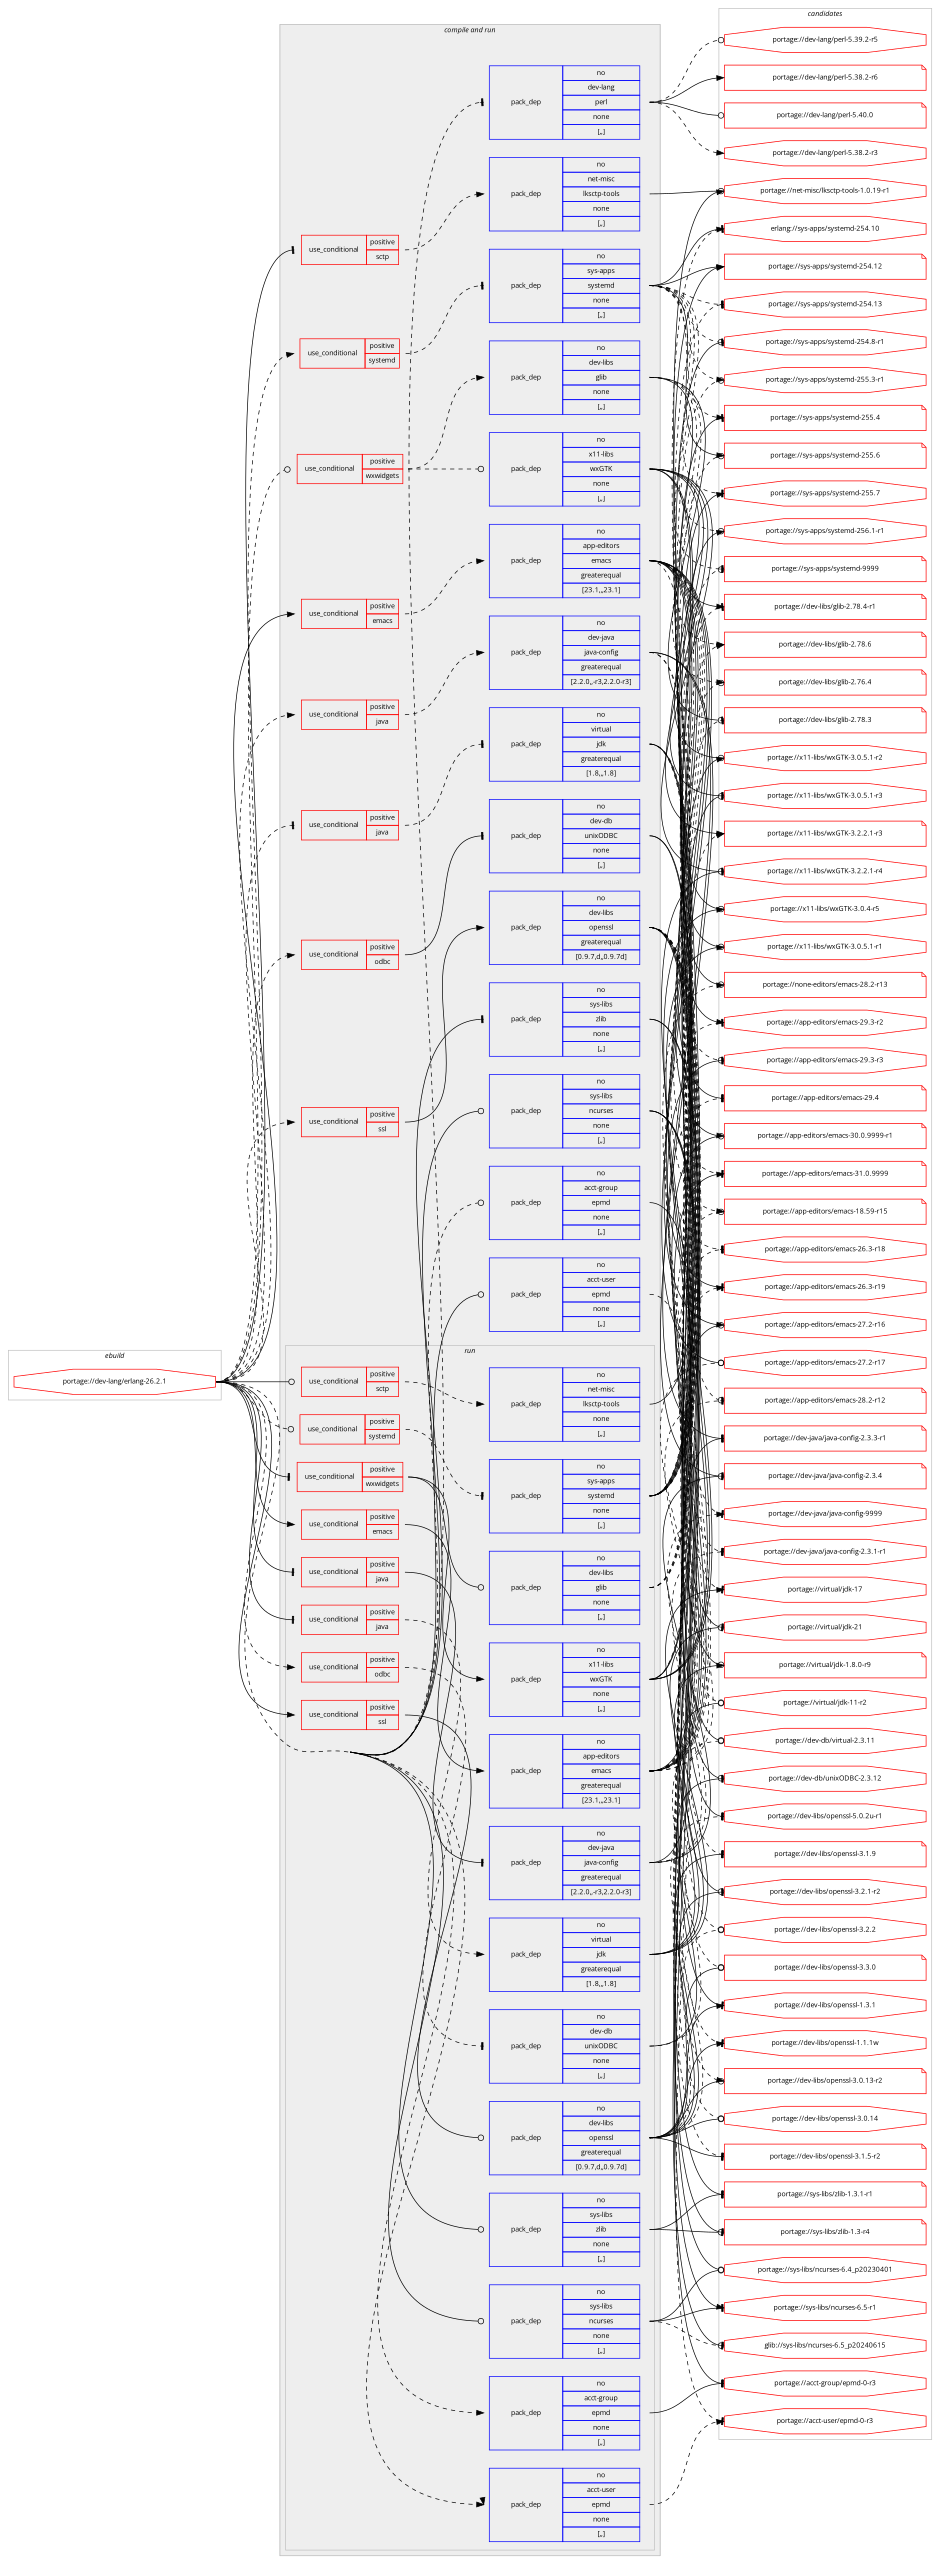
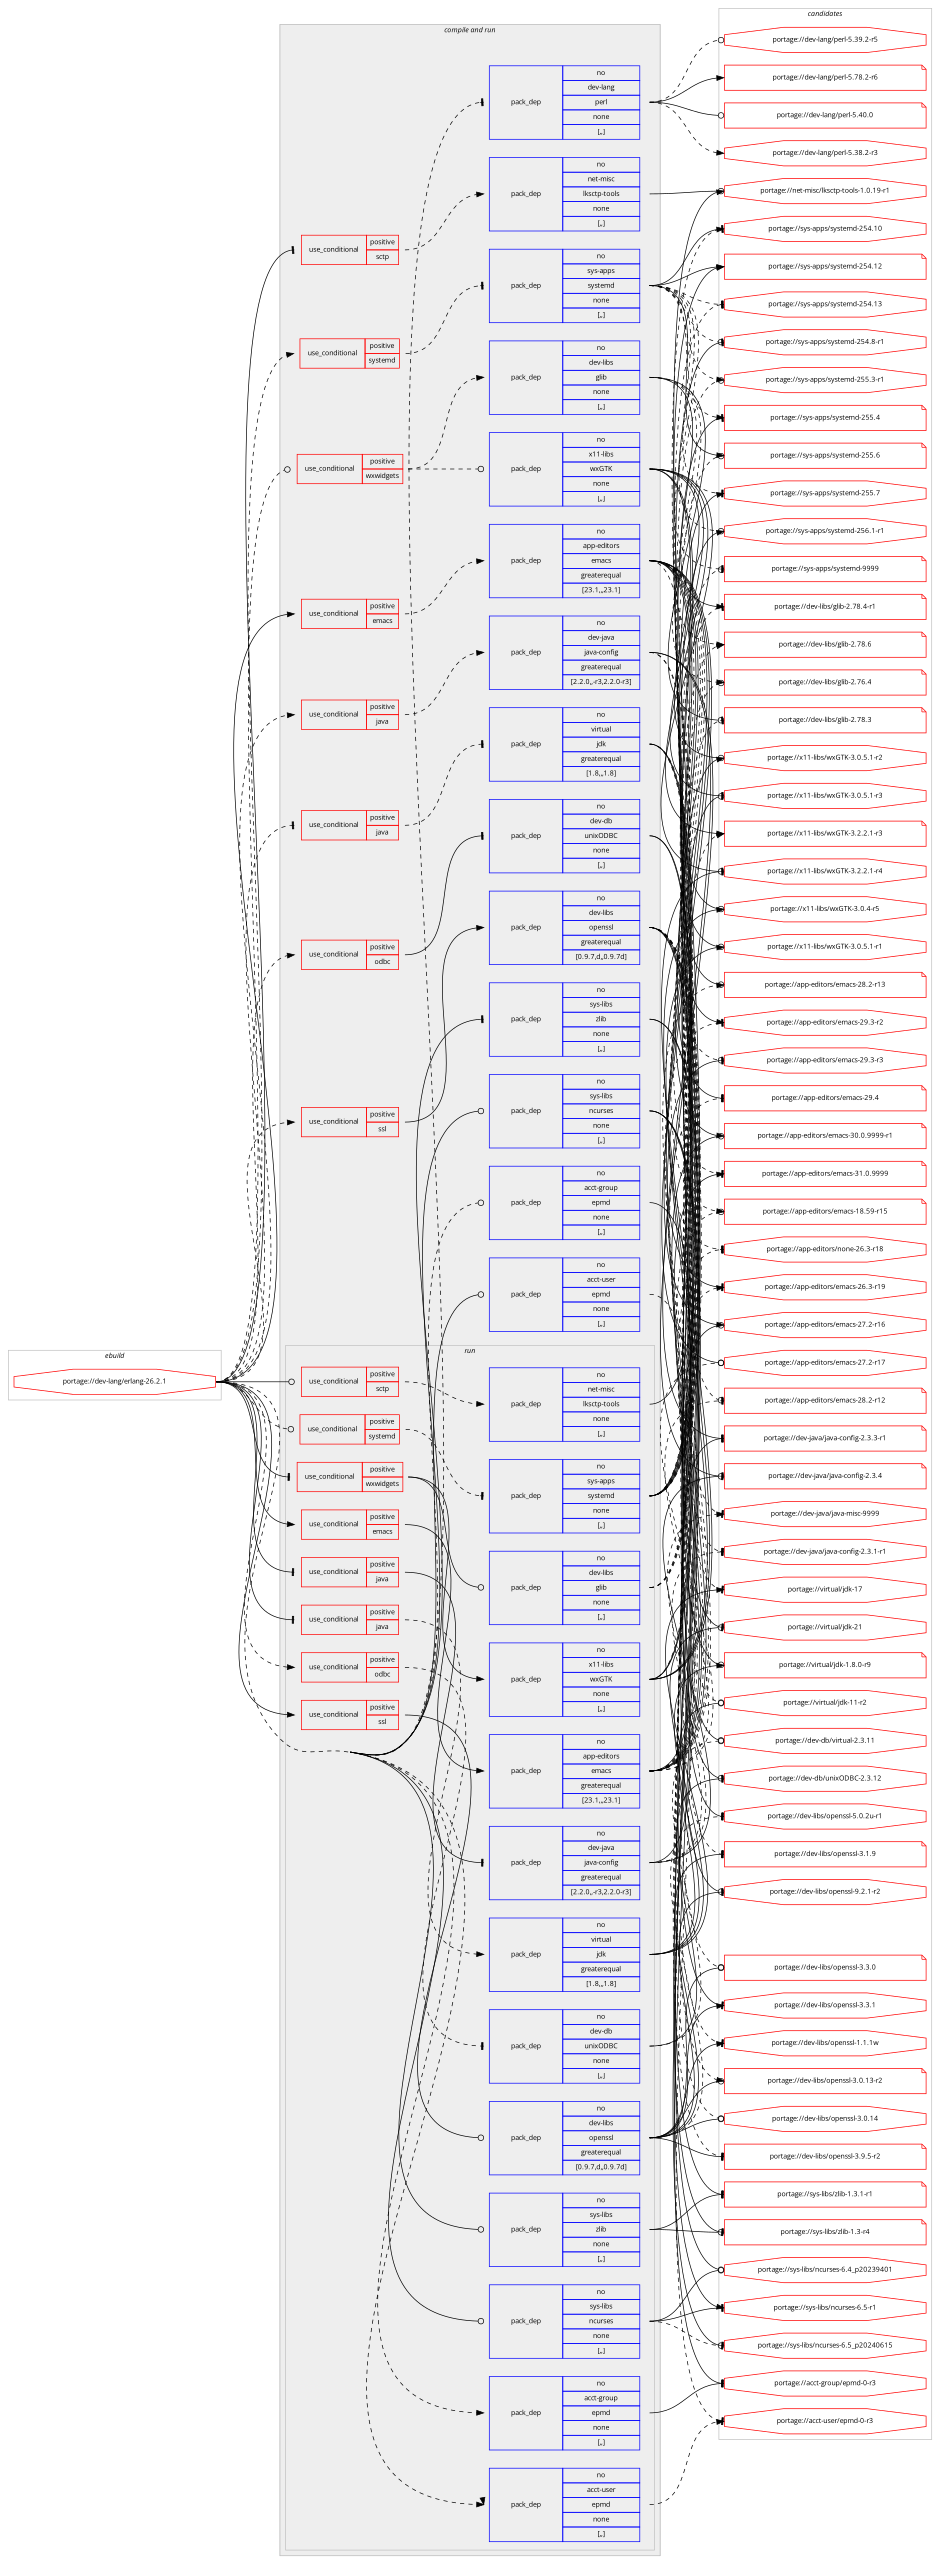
(825, 78) -> (825, 78)
(825, 229) -> (825, 229)
(825, 985) -> (825, 985)
(825, 1250) -> (825, 1250)
(825, 1514) -> (825, 1514)
(825, 1892) -> (825, 1892)
(825, 1930) -> none
(825, 2005) -> (825, 2005)
(825, 2157) -> (825, 2157)
(825, 2270) -> (825, 2270)
(825, 2346) -> (825, 2346)
